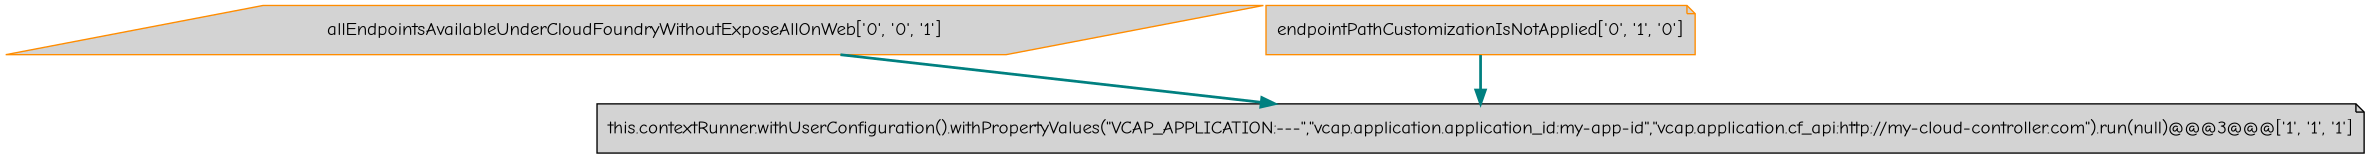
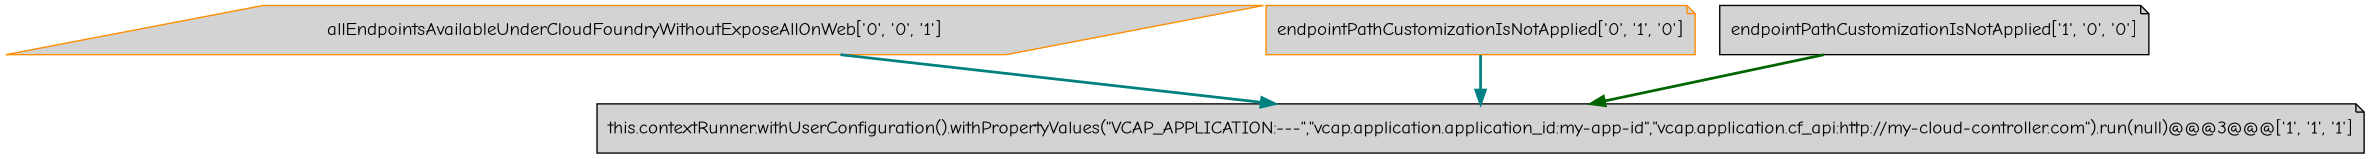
none -> (1934, 30)
